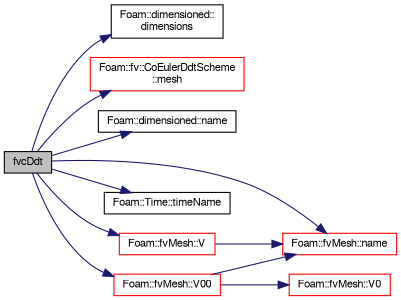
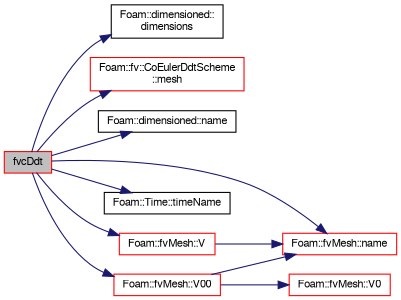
(28, 162) -> (28, 162)
